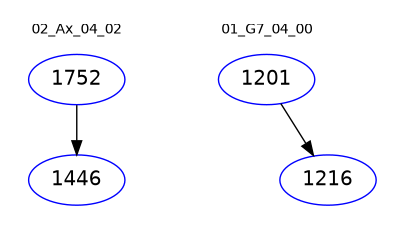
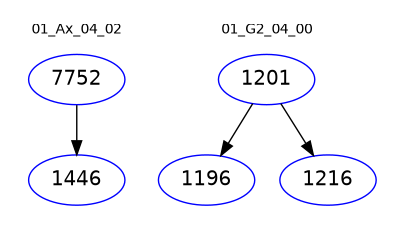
(77, 30) -> (77, 30)
(267, 30) -> (267, 30)
(77, 80) -> (77, 80)
none -> (207, 180)
